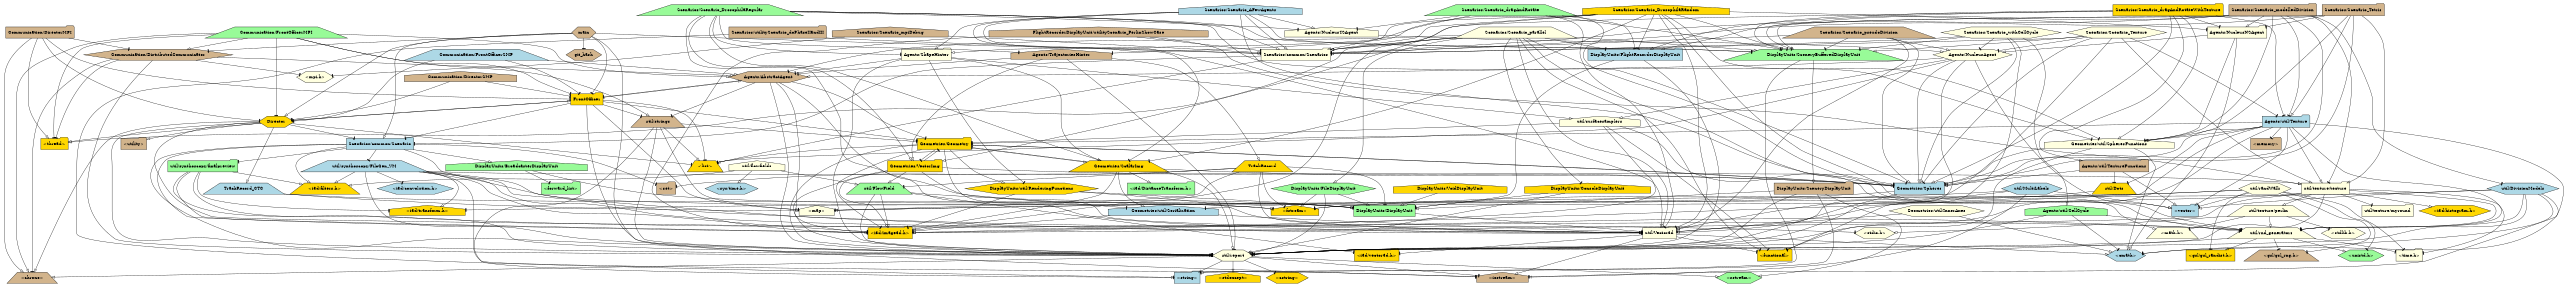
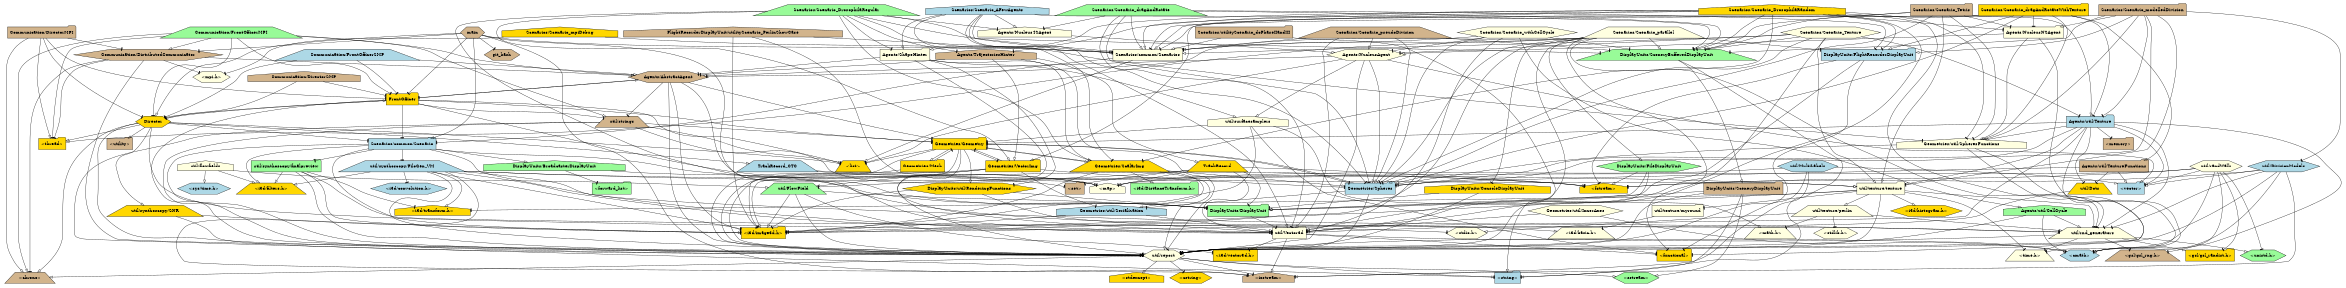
(890, 33) -> (560, 33)
none -> (1693, 94)
(1516, 148) -> (1648, 189)
none -> (923, 166)
(1450, 189) -> none
none -> (155, 211)
none -> (1581, 233)
(2409, 256) -> (2030, 256)
